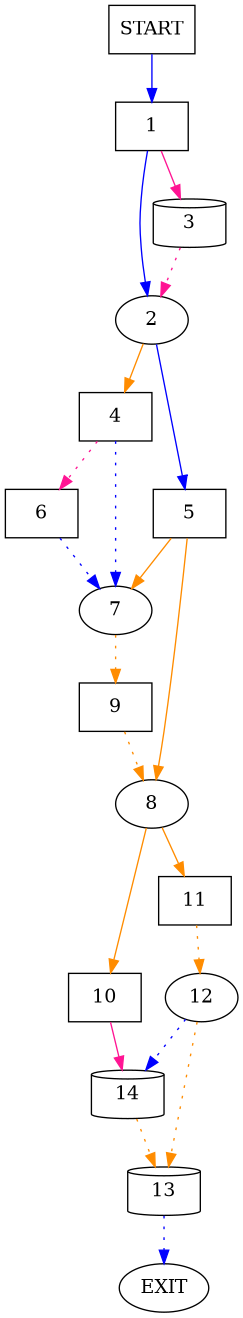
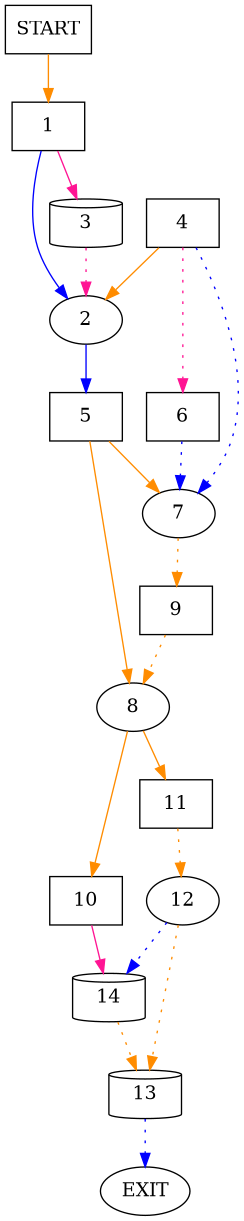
(152, 71) -> (48, 71)
(136, 361) -> (137, 269)
